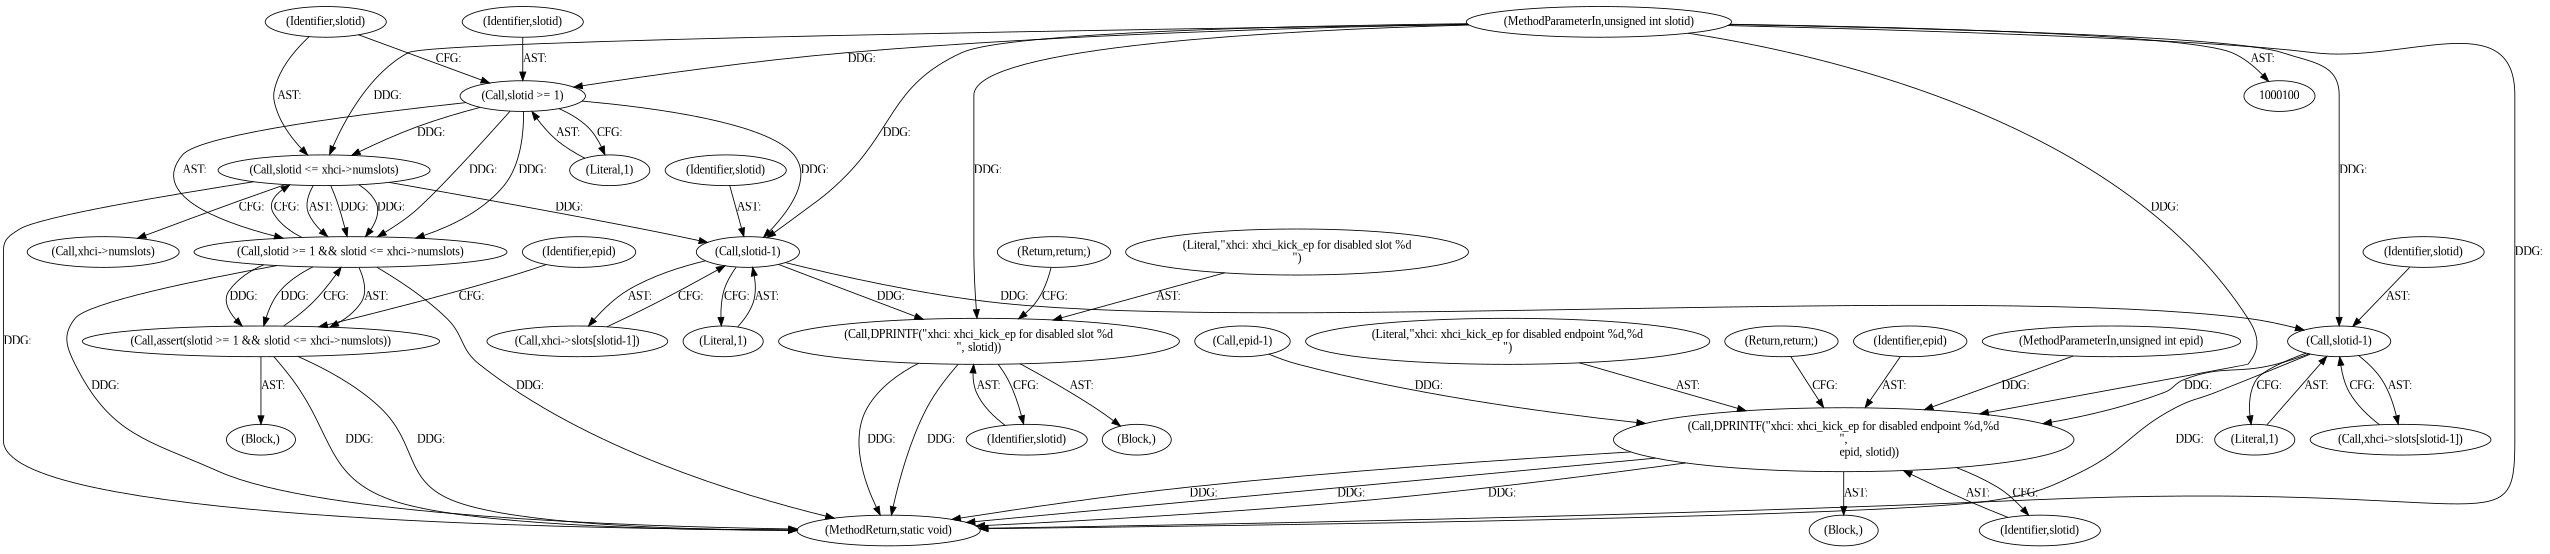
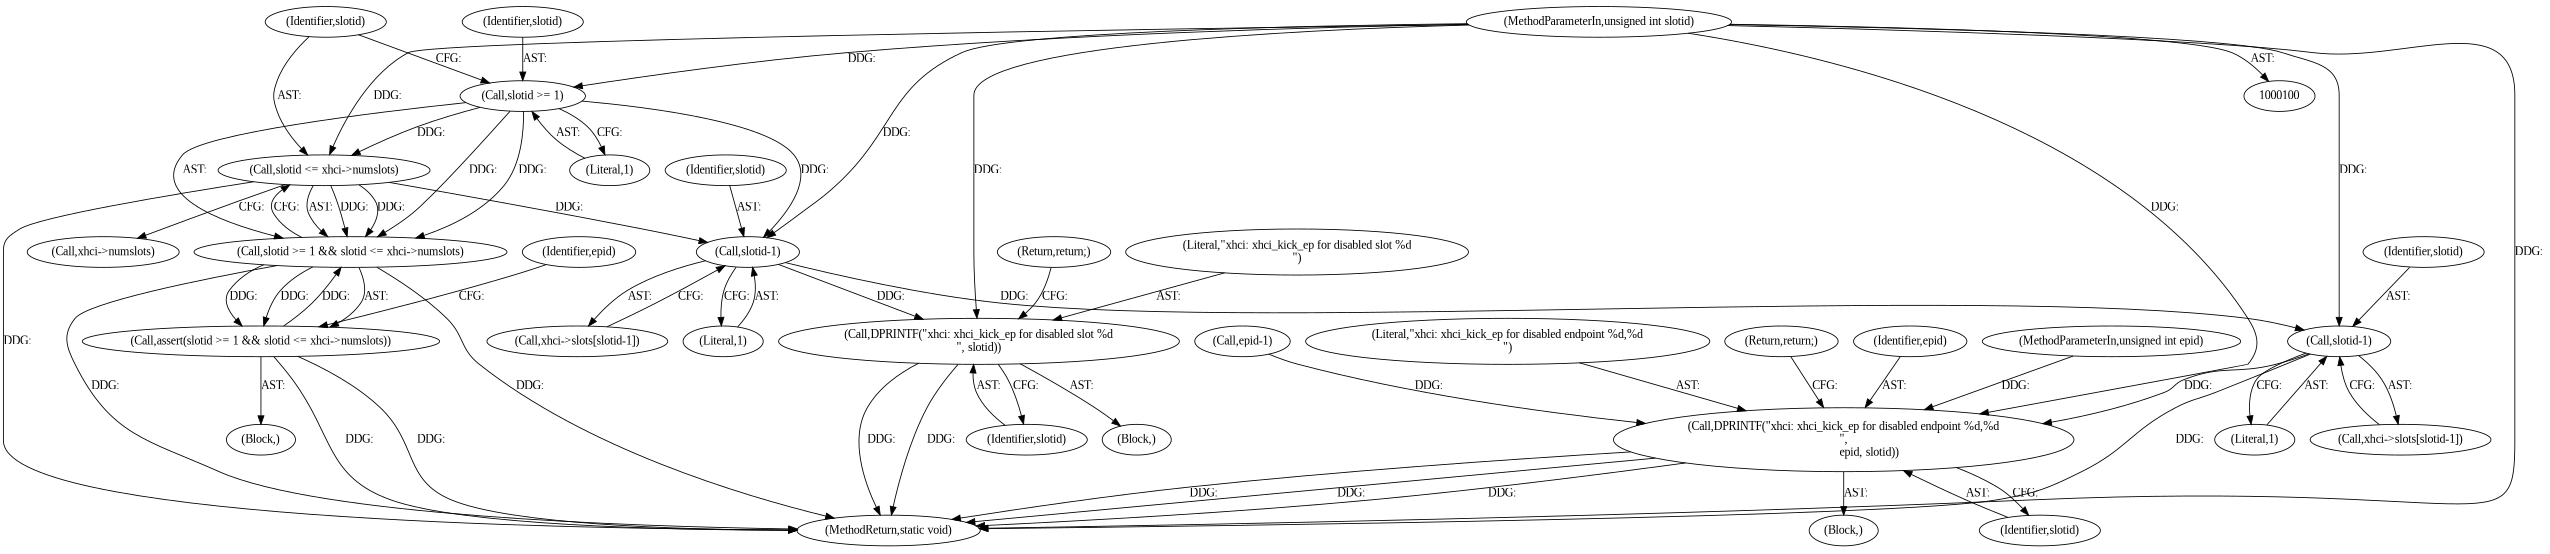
(338, 297) -> (338, 297)
